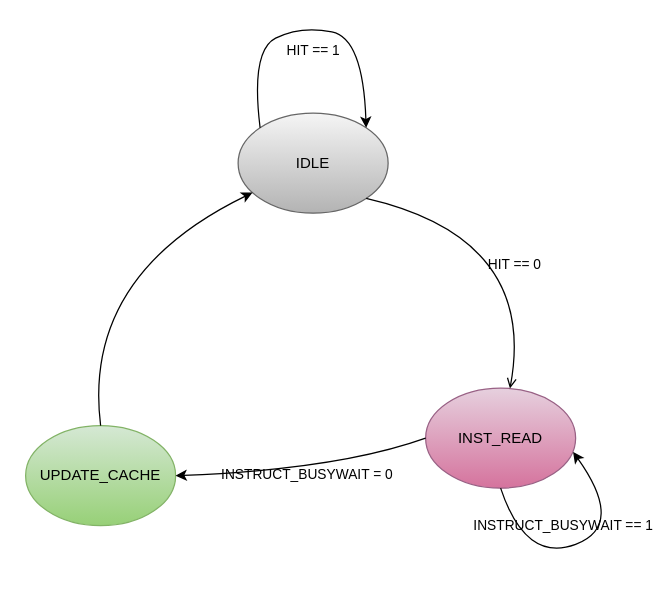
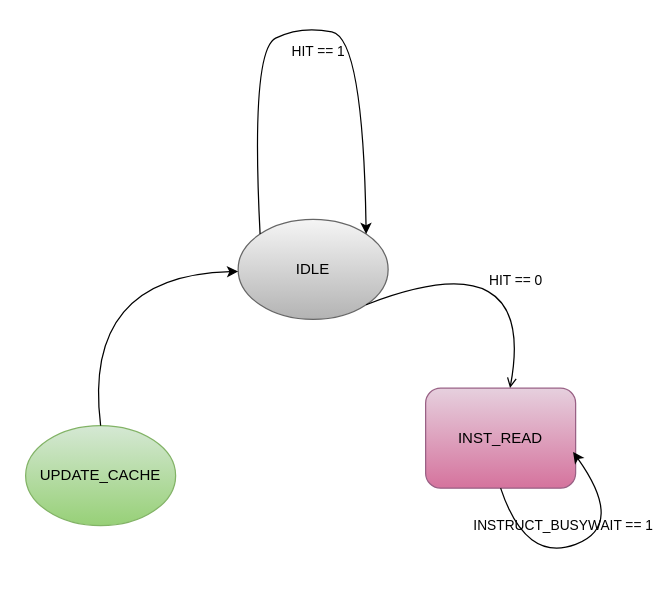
(313, 163) -> (313, 269)
(501, 438) -> (501, 438)
(306, 465) -> none
